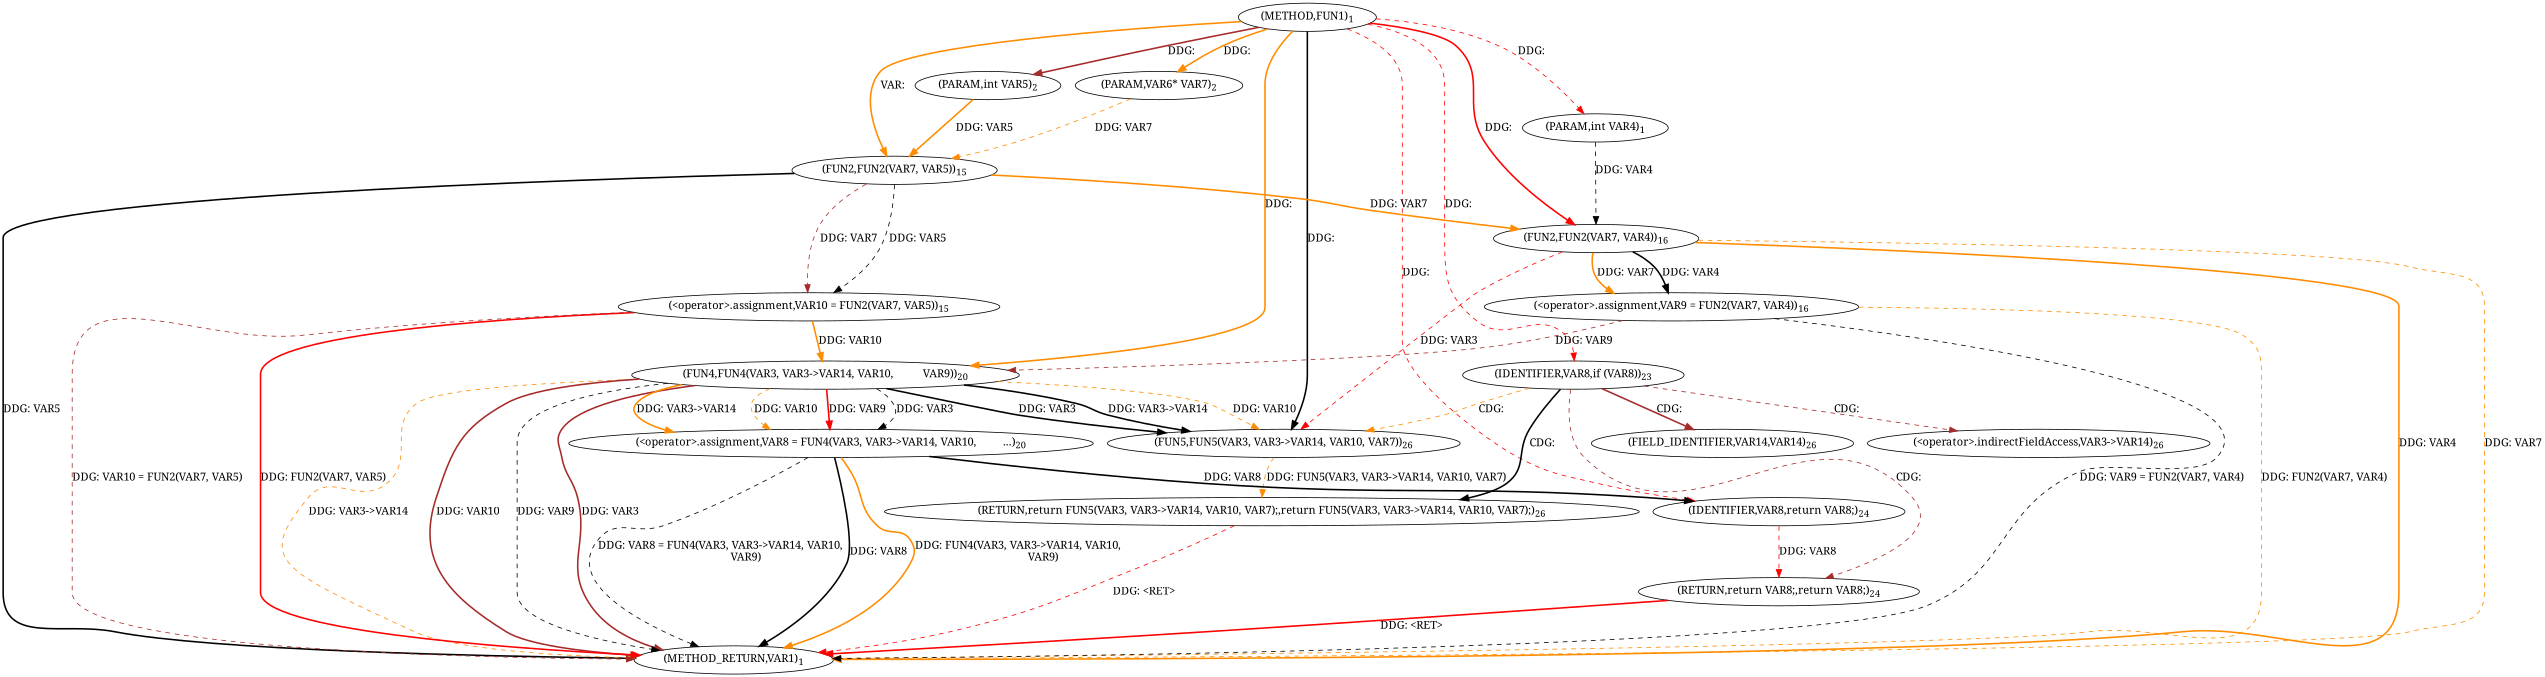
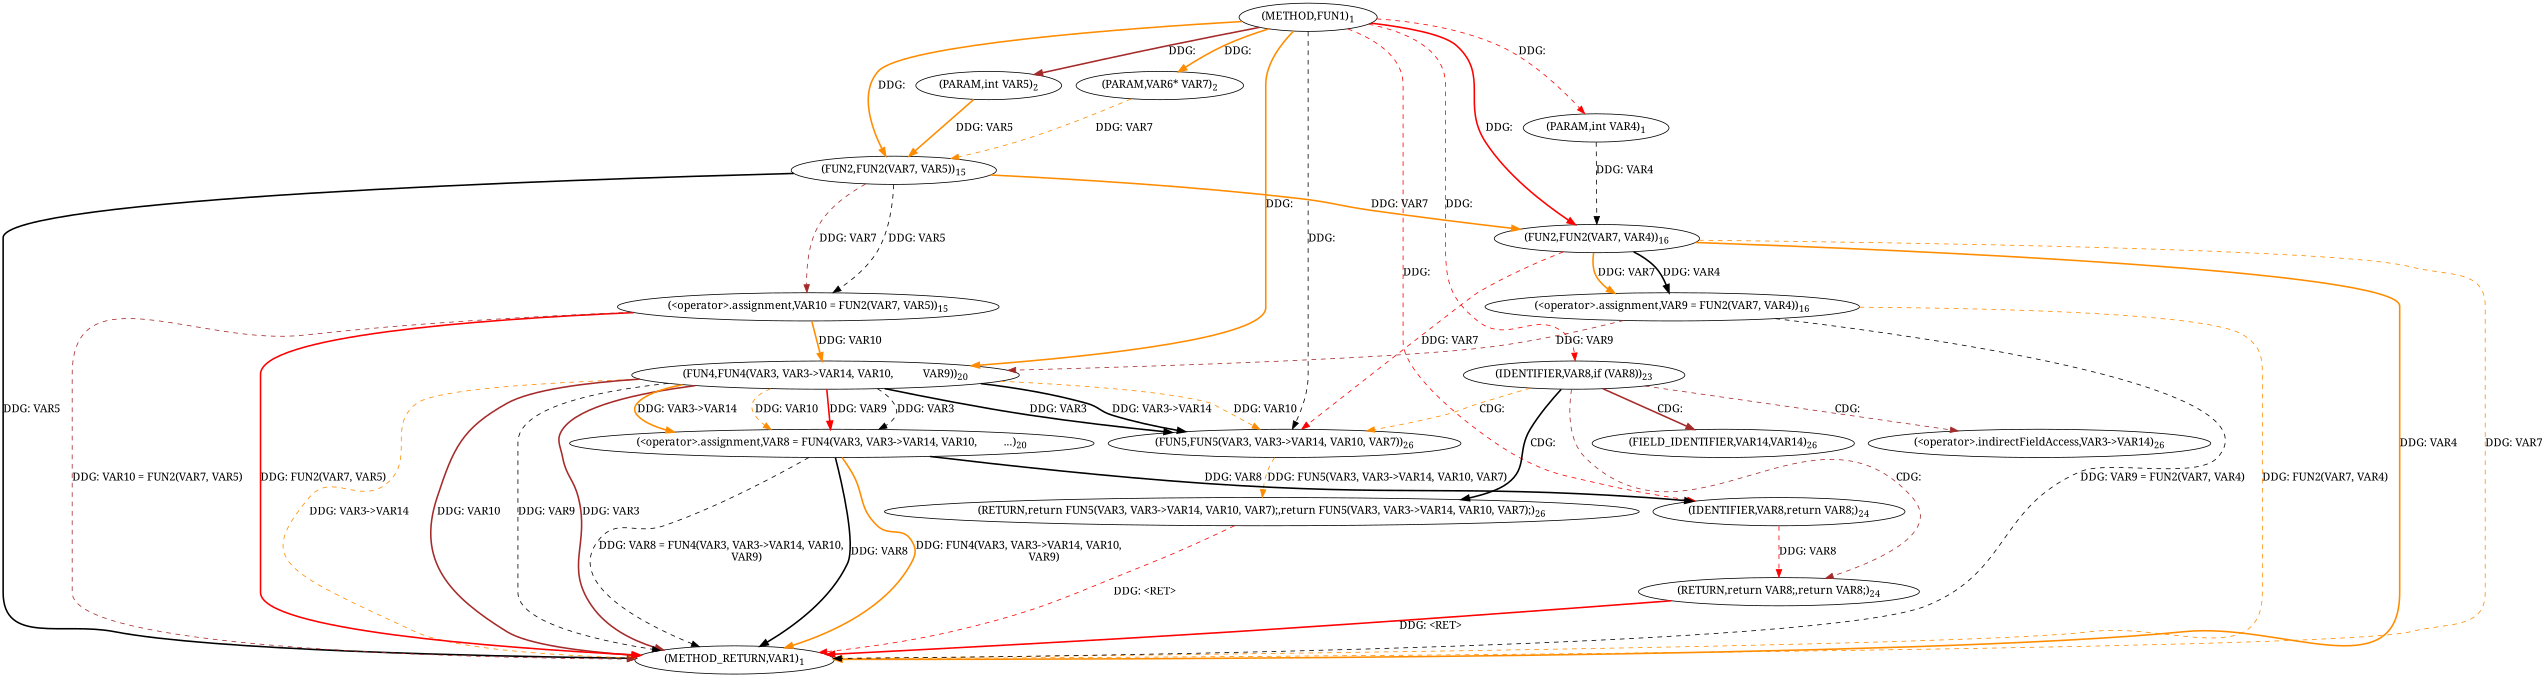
(894, 86) -> (893, 86)
(1307, 228) -> (1308, 228)
(1449, 341) -> (1450, 341)
